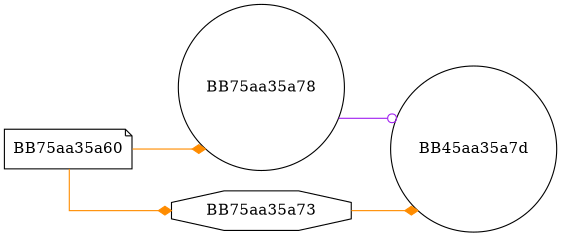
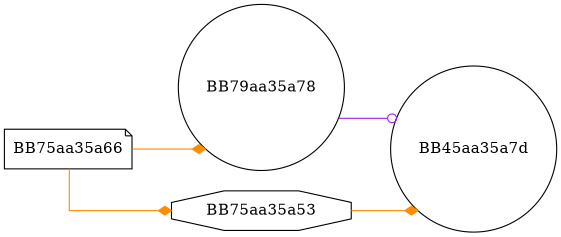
(261, 87) -> (261, 87)
(68, 149) -> (68, 149)
(261, 211) -> (261, 211)
